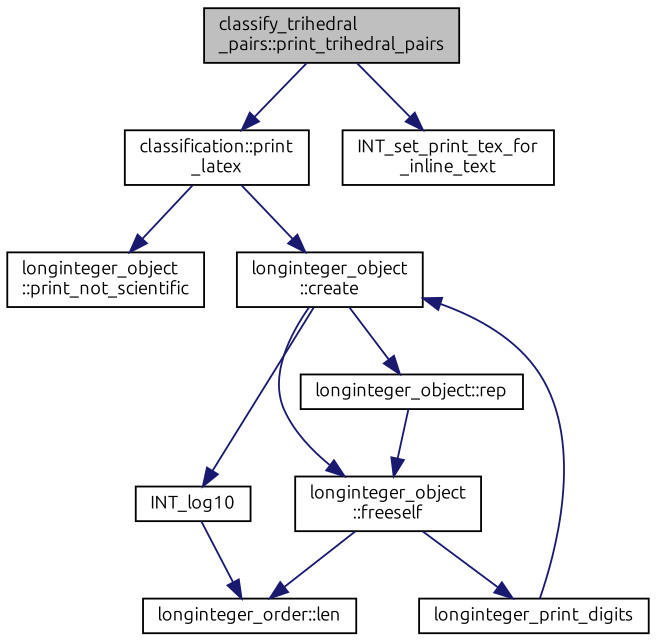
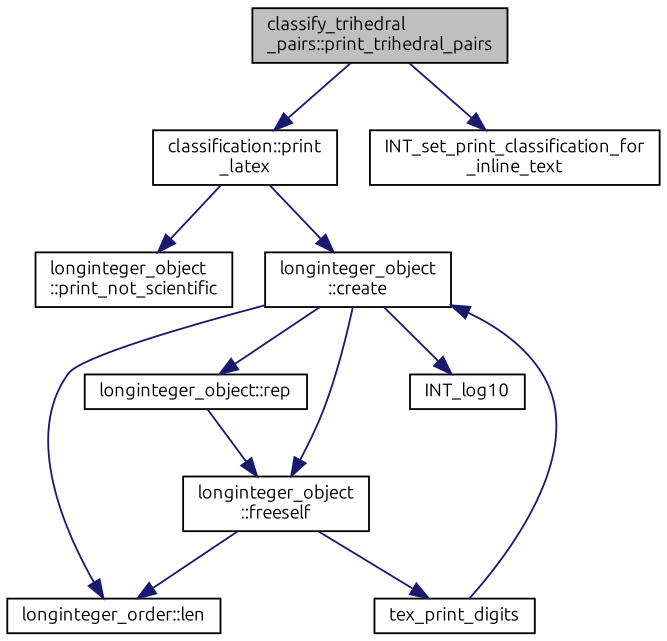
(448, 158) -> (515, 158)
(217, 552) -> (65, 379)
(534, 616) -> (455, 616)
